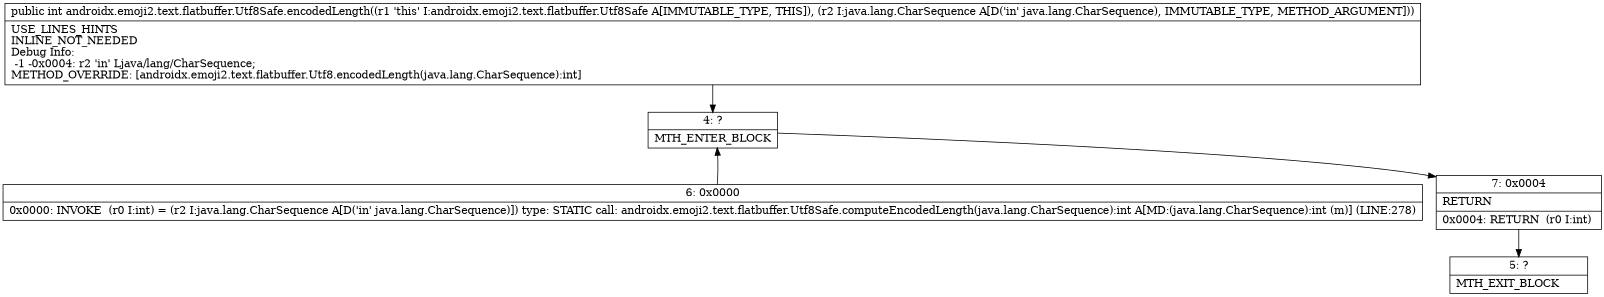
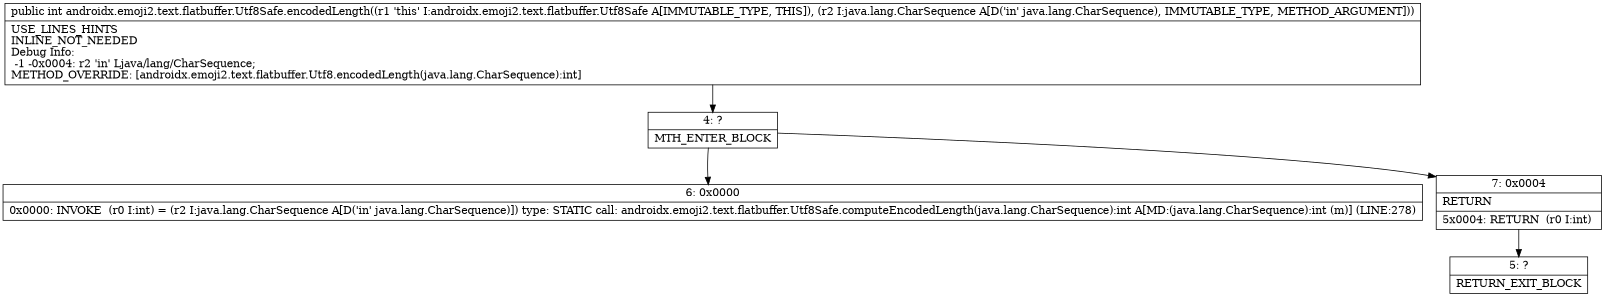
(718, 170) -> (708, 162)
(1519, 220) -> (1519, 220)
(1508, 284) -> (1519, 284)
